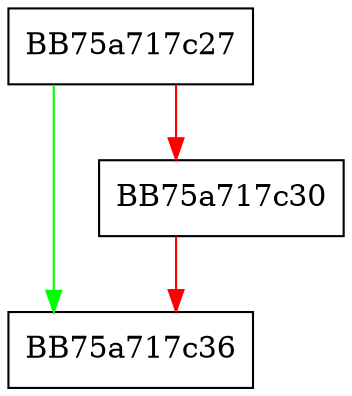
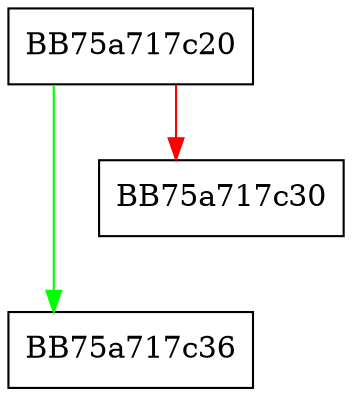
(131, 46) -> (131, 46)
(176, 263) -> none
